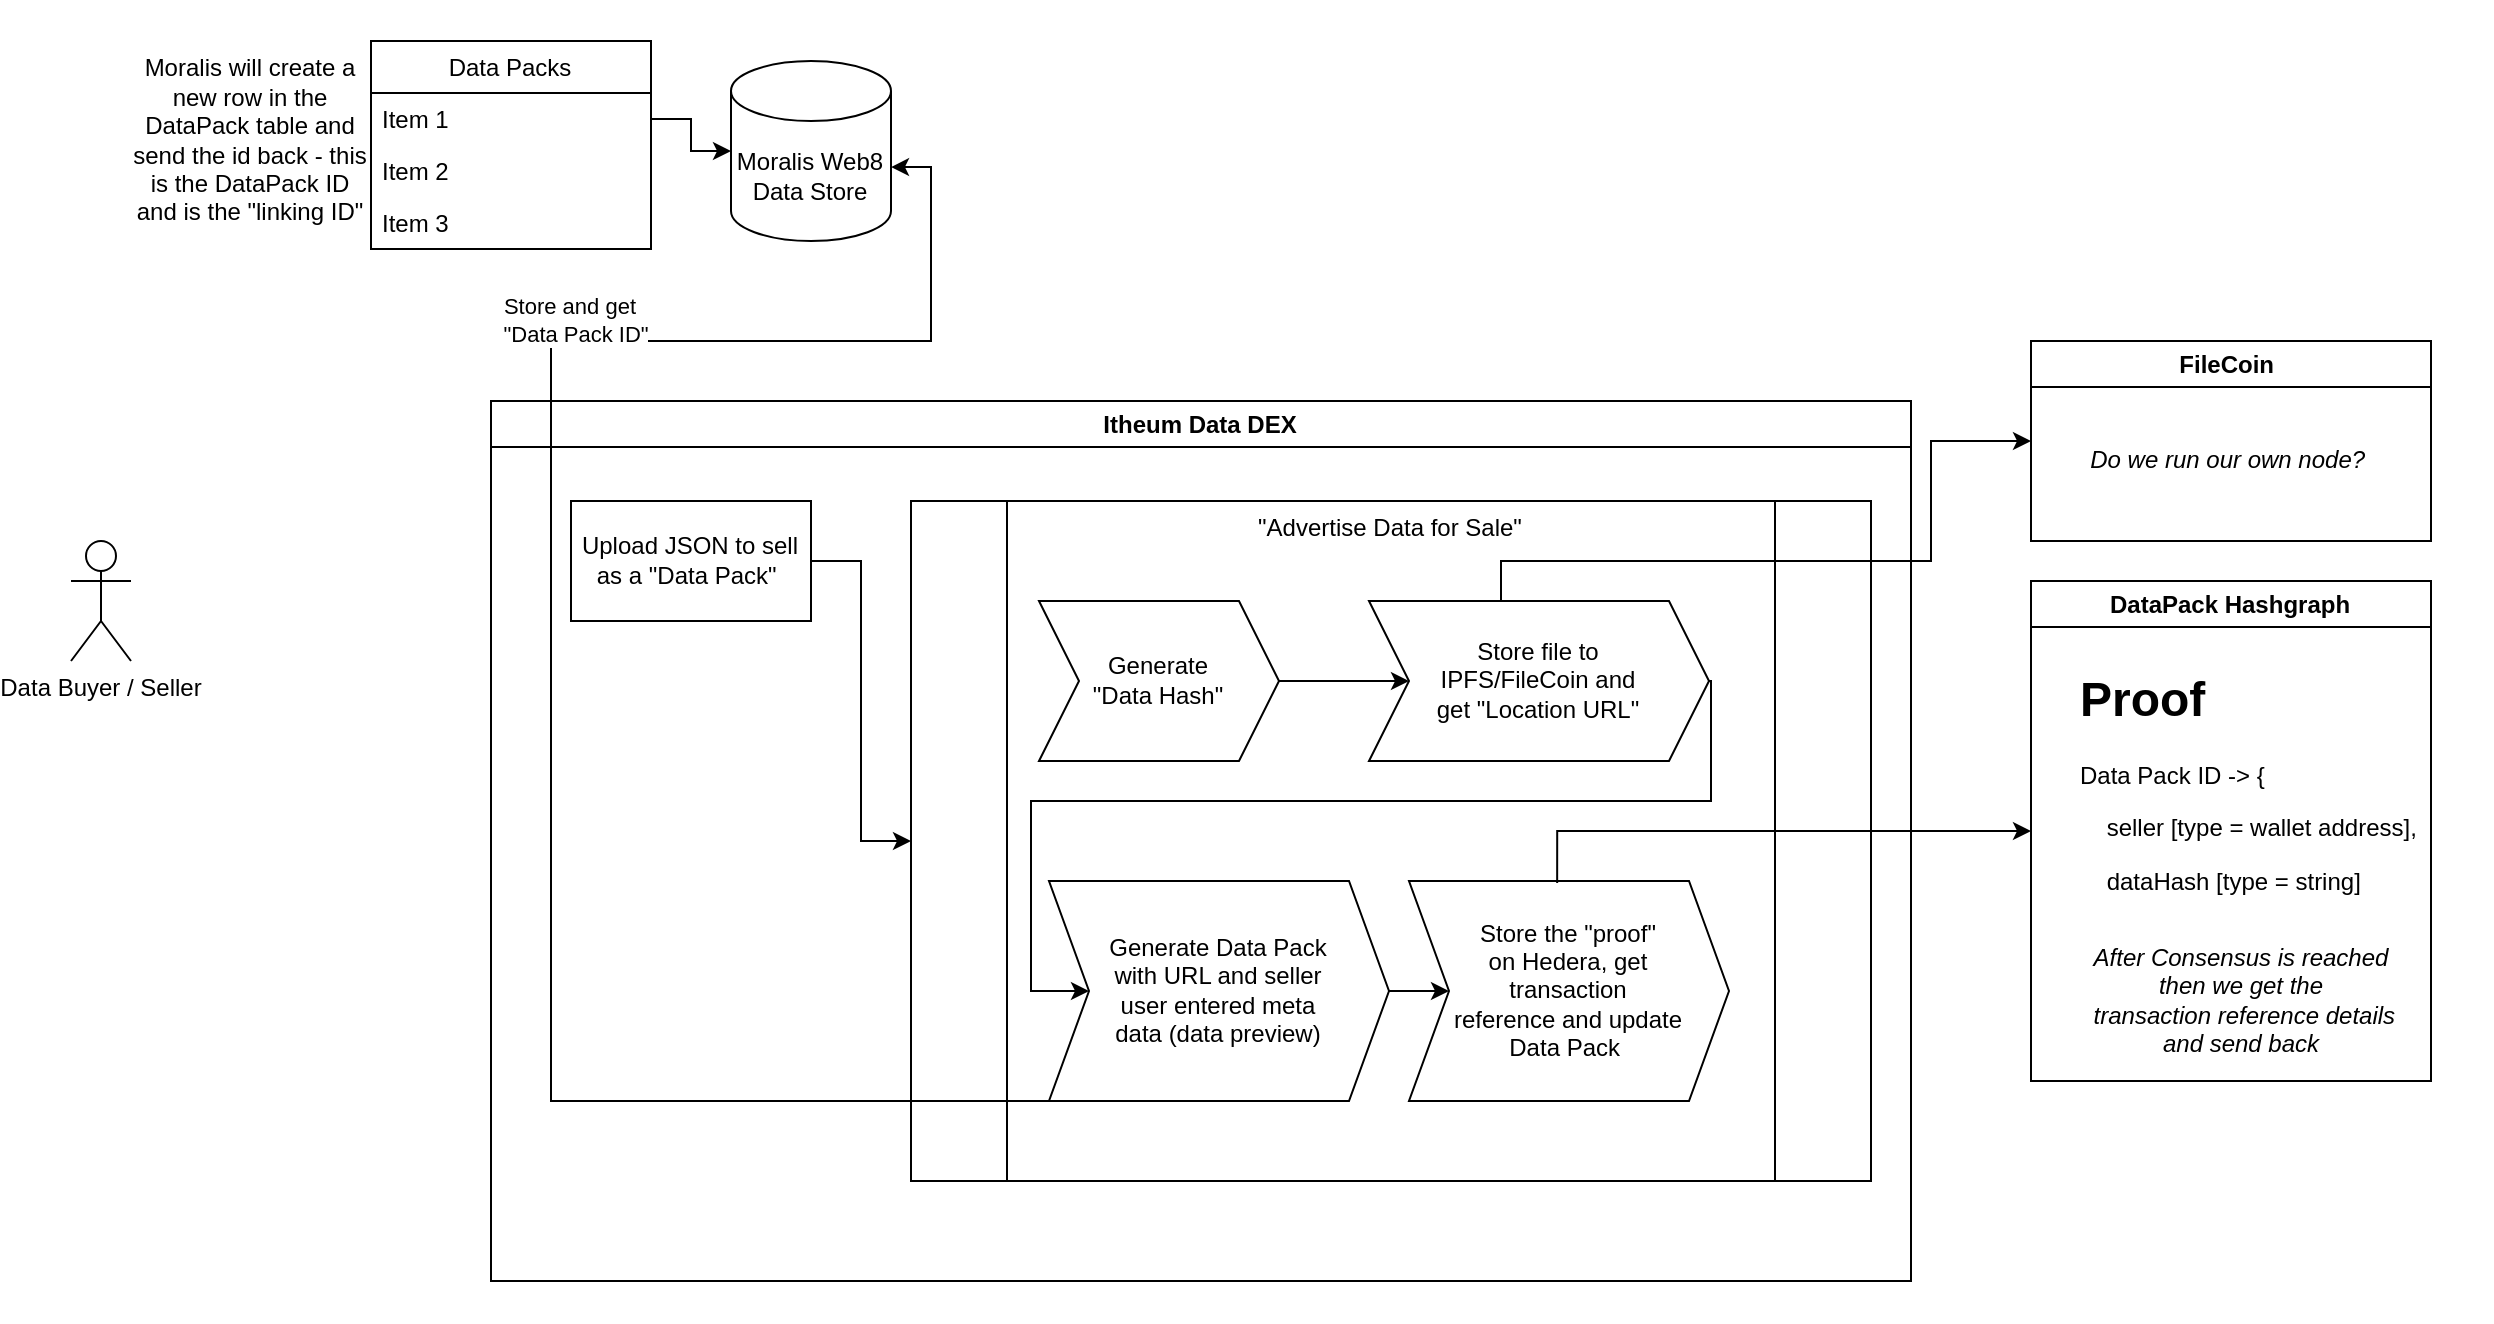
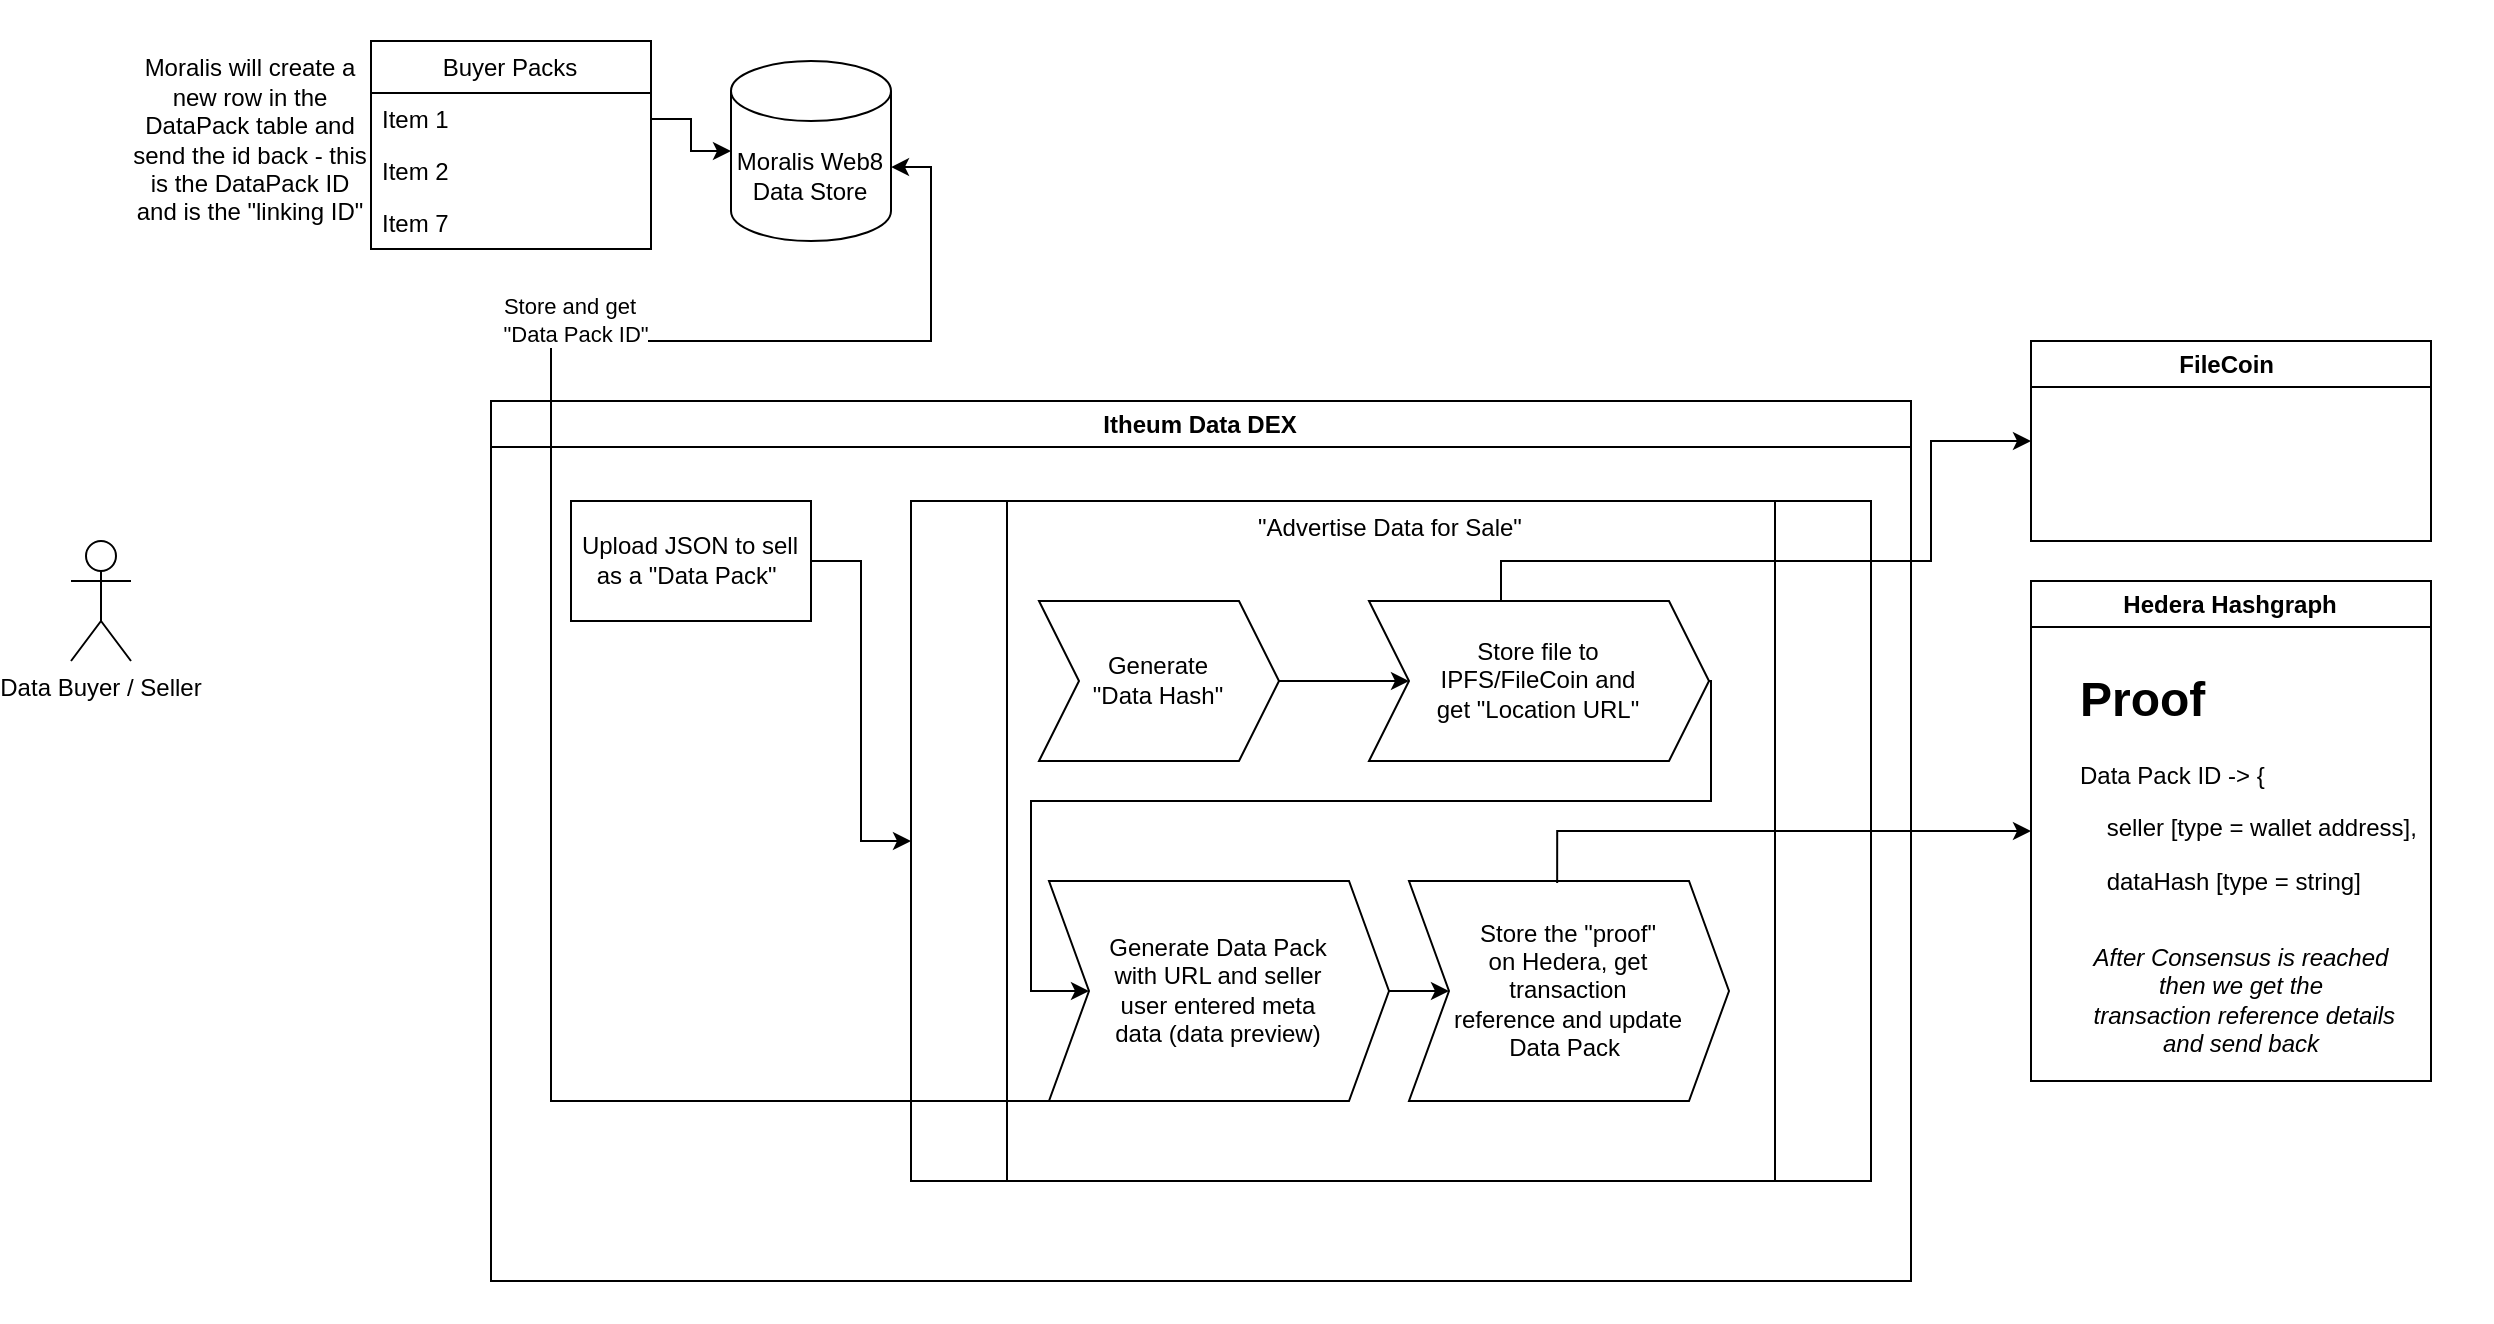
(510, 68) -> (510, 68)
(419, 224) -> (419, 224)
(2231, 461) -> none
(2230, 605) -> (2230, 605)
